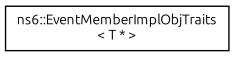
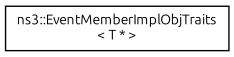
(117, 28) -> (117, 28)
